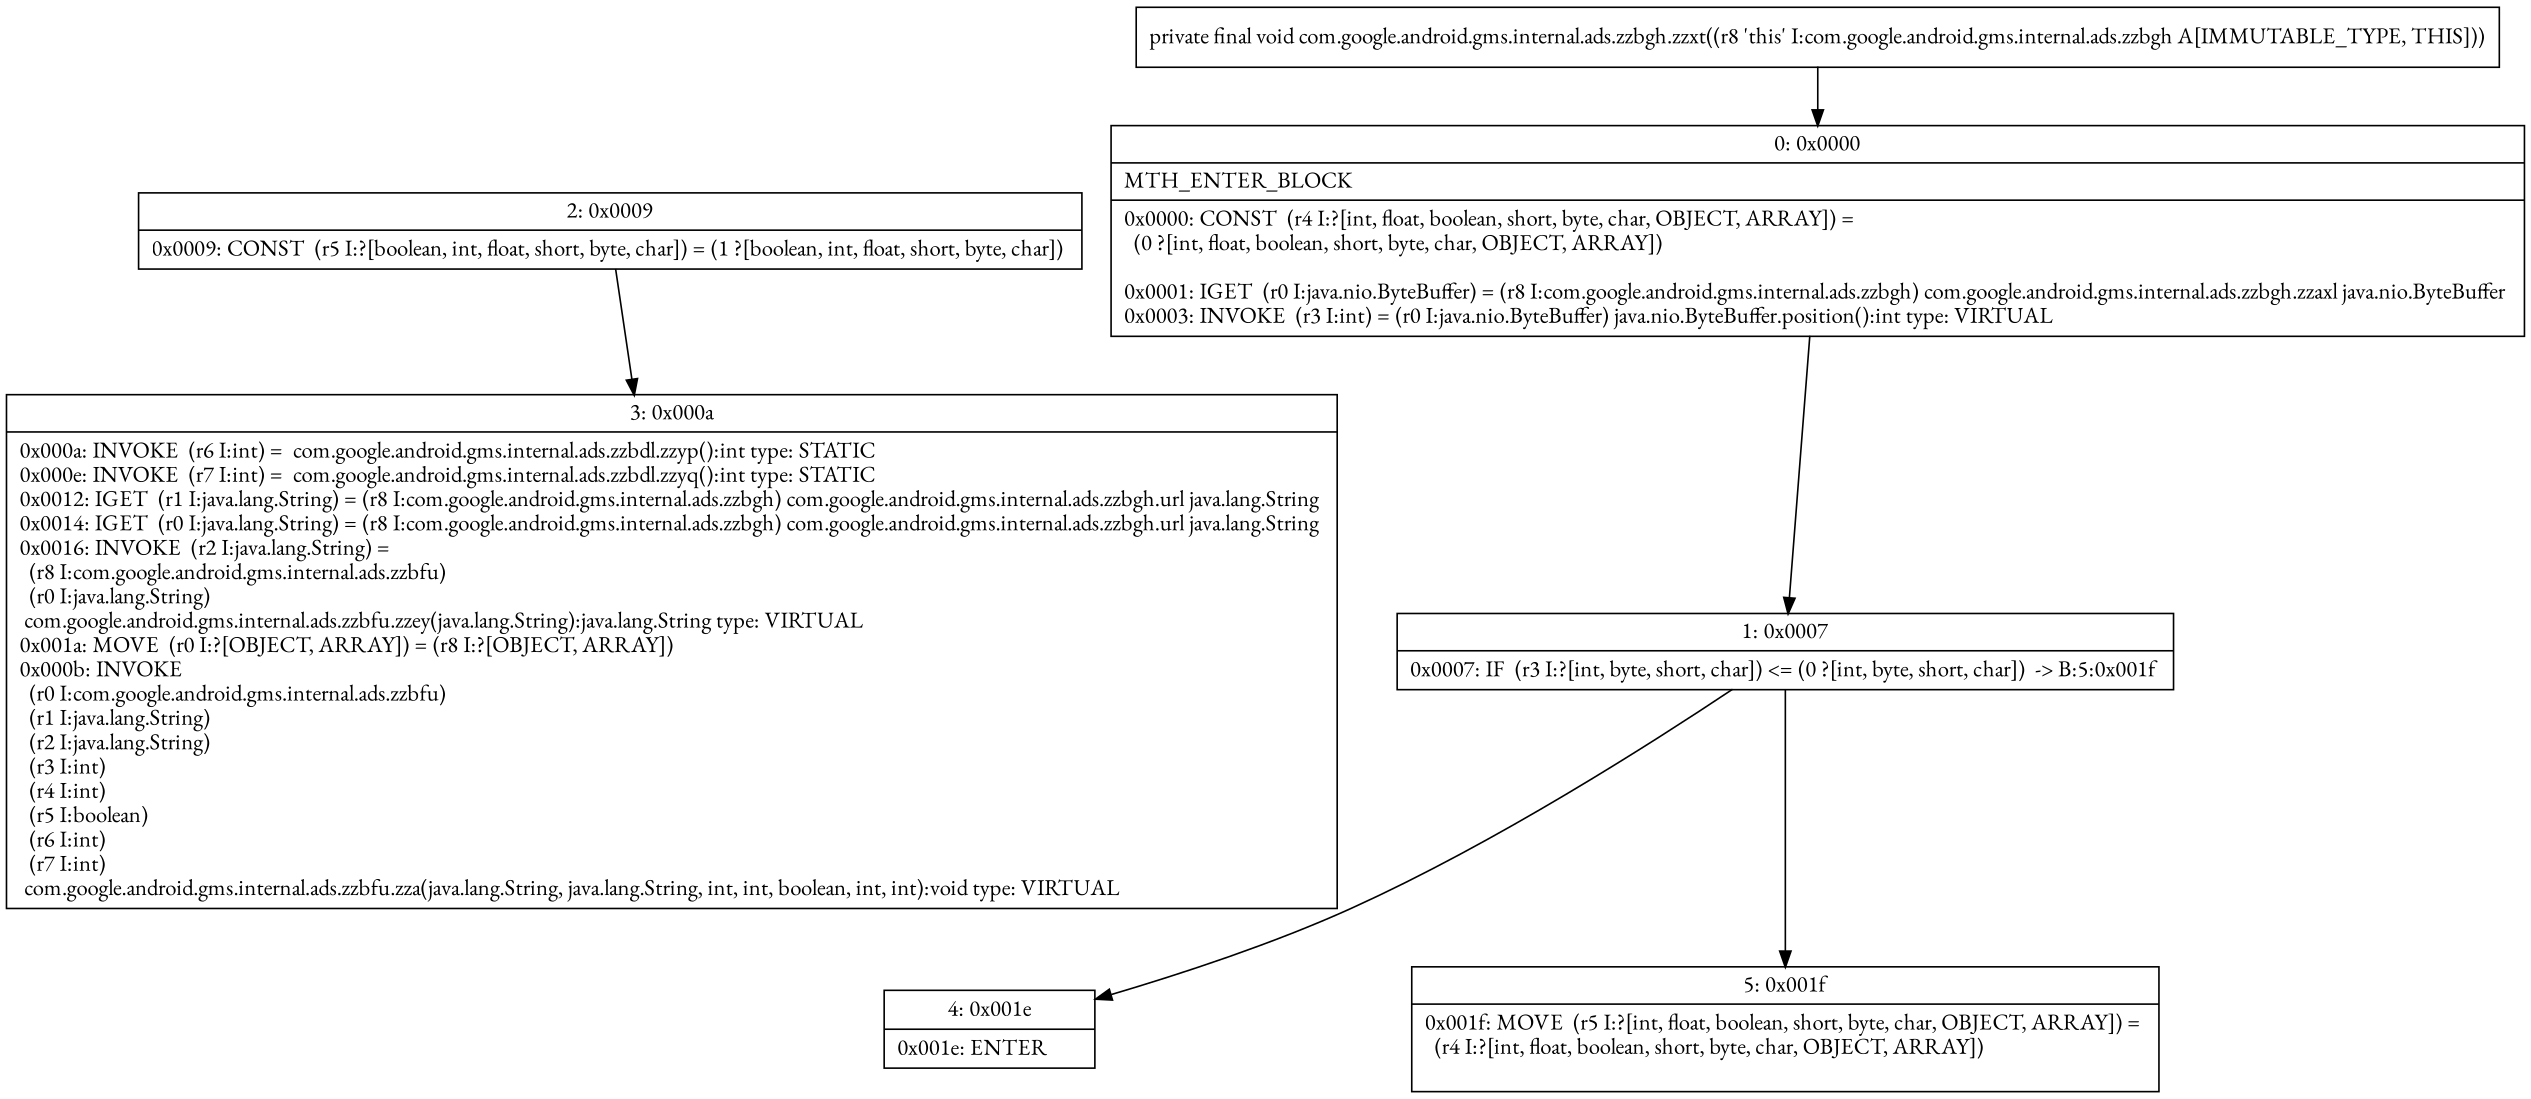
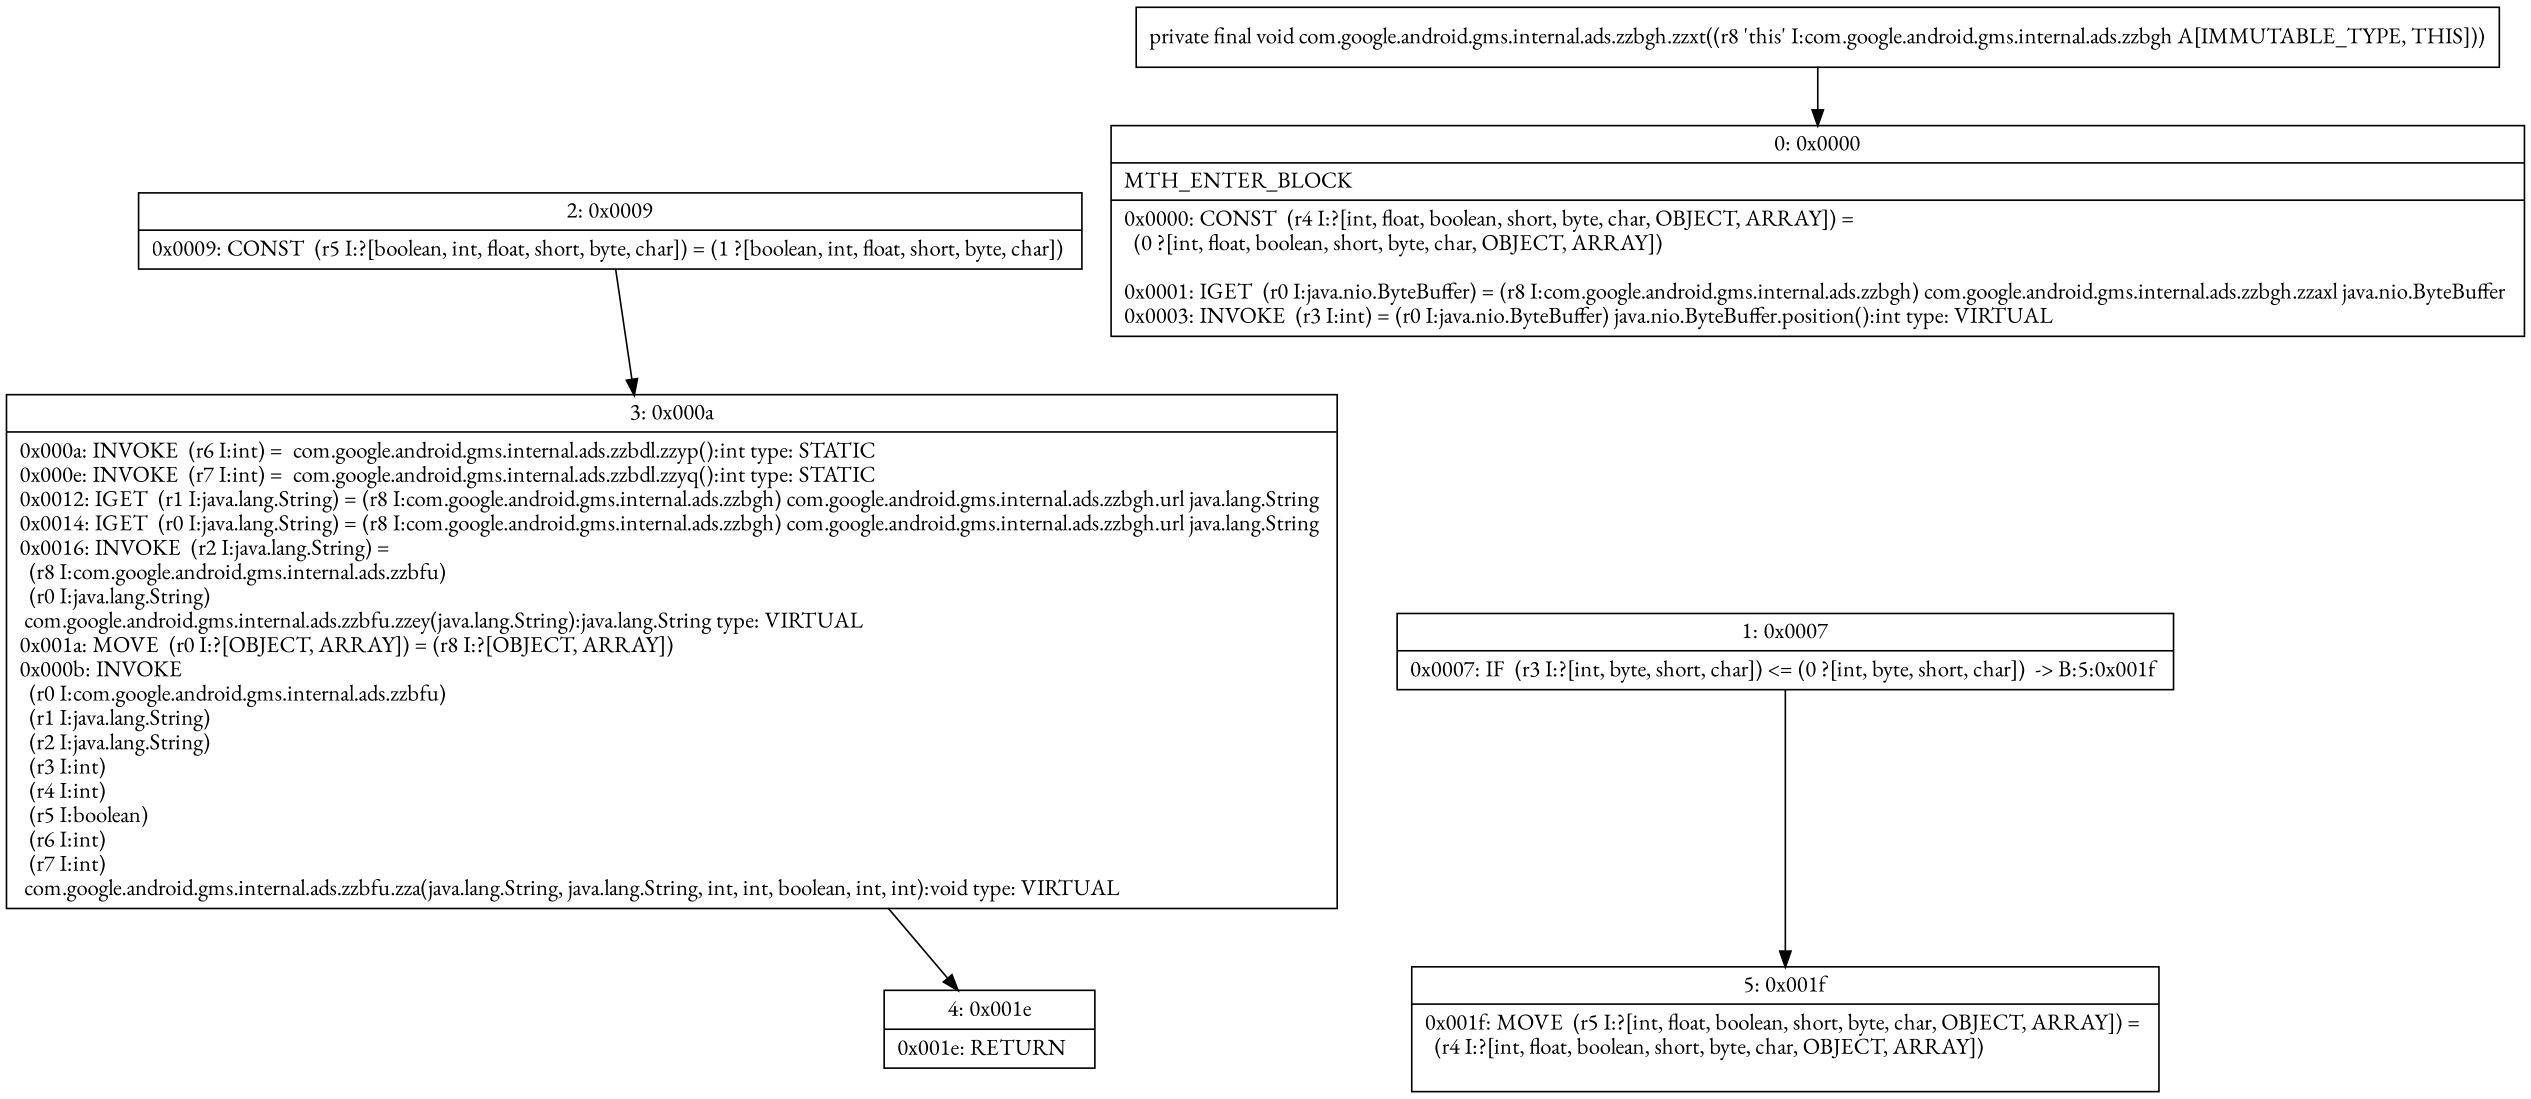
(1800, 467) -> none
(1434, 868) -> (918, 943)
(980, 1048) -> (990, 1048)
